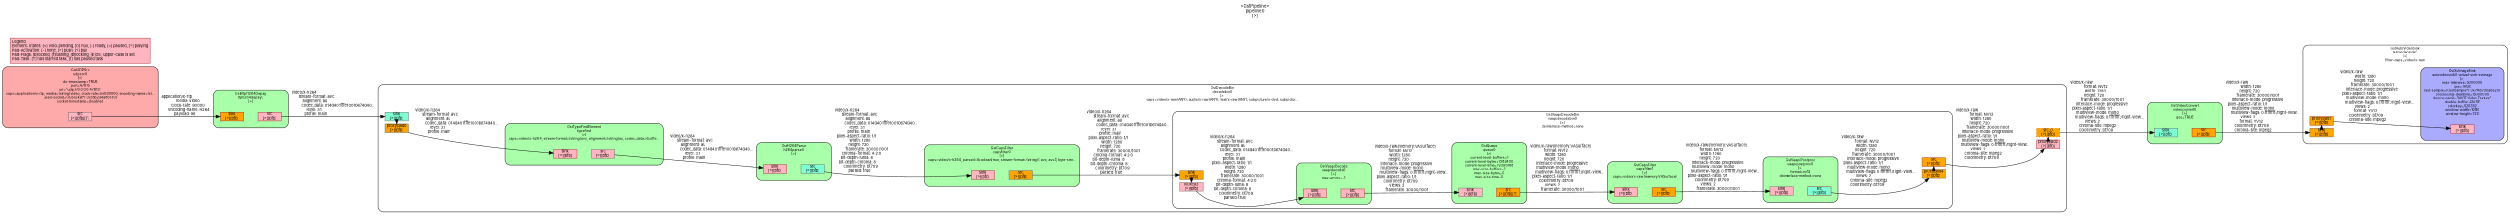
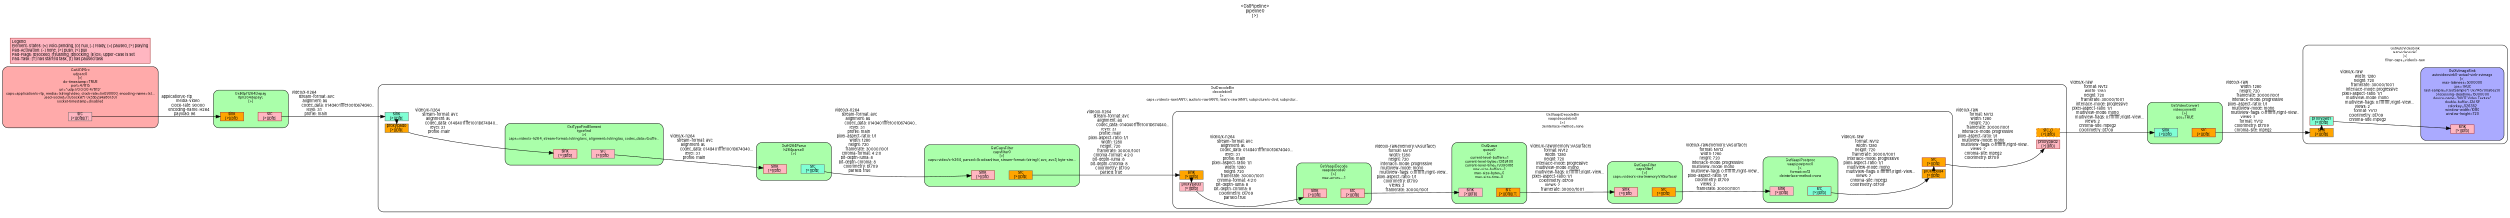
(2322, 121) -> (2322, 121)
(2048, 140) -> none
(1191, 187) -> (1191, 187)
